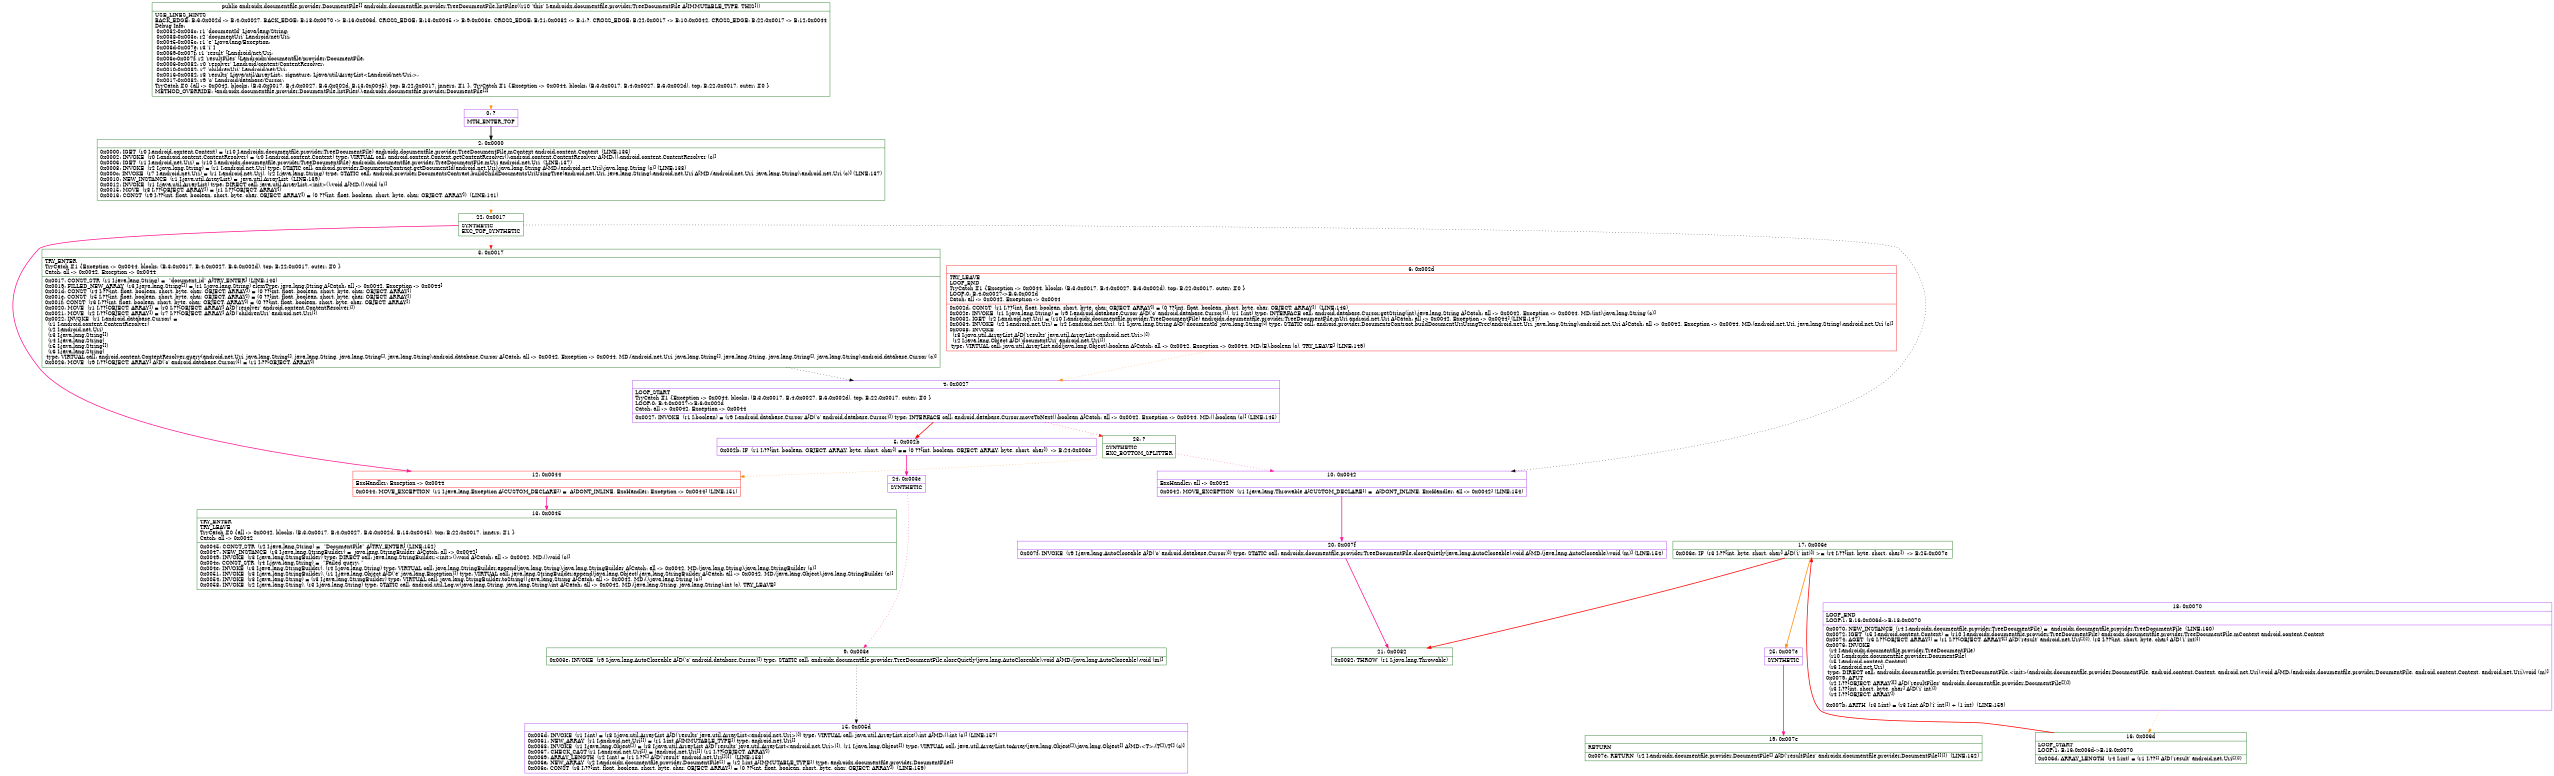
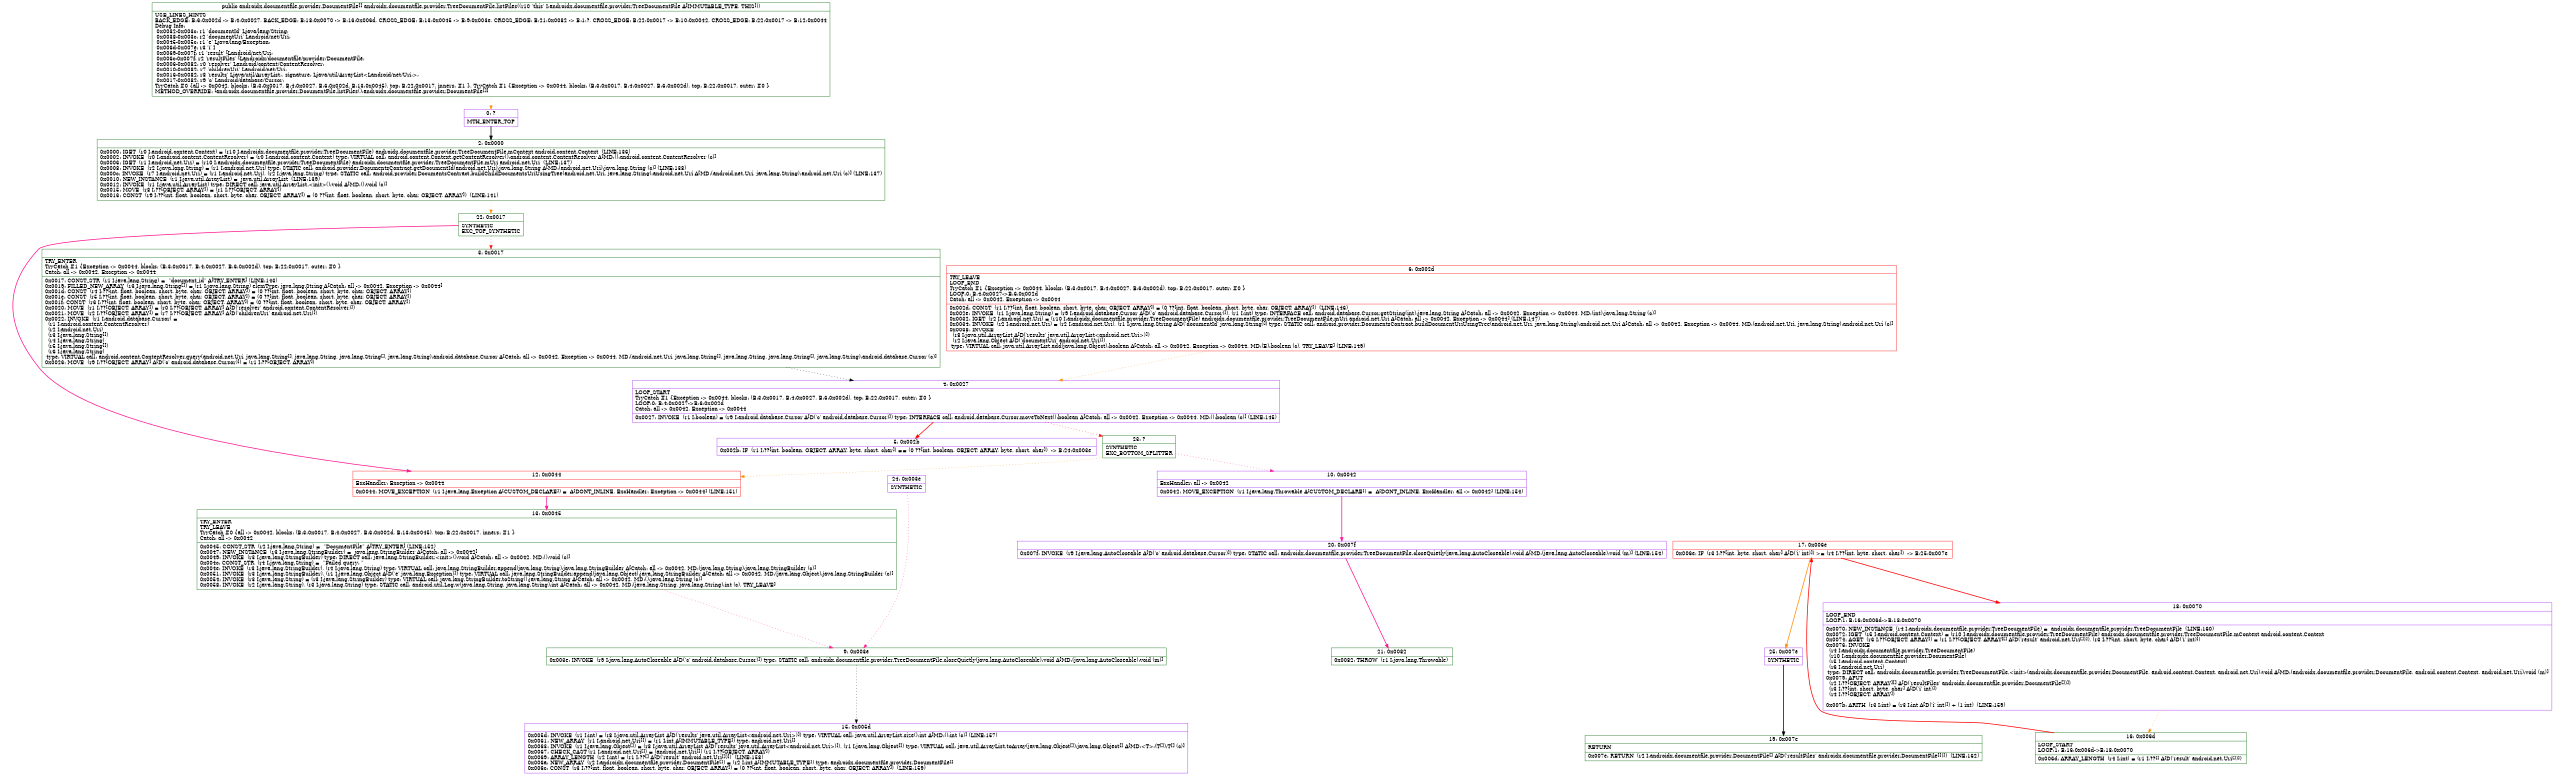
(1480, 230) -> none
(907, 463) -> none
(1813, 550) -> (1813, 550)
(1609, 605) -> (1919, 580)
none -> (746, 618)
(1784, 698) -> (1784, 698)
